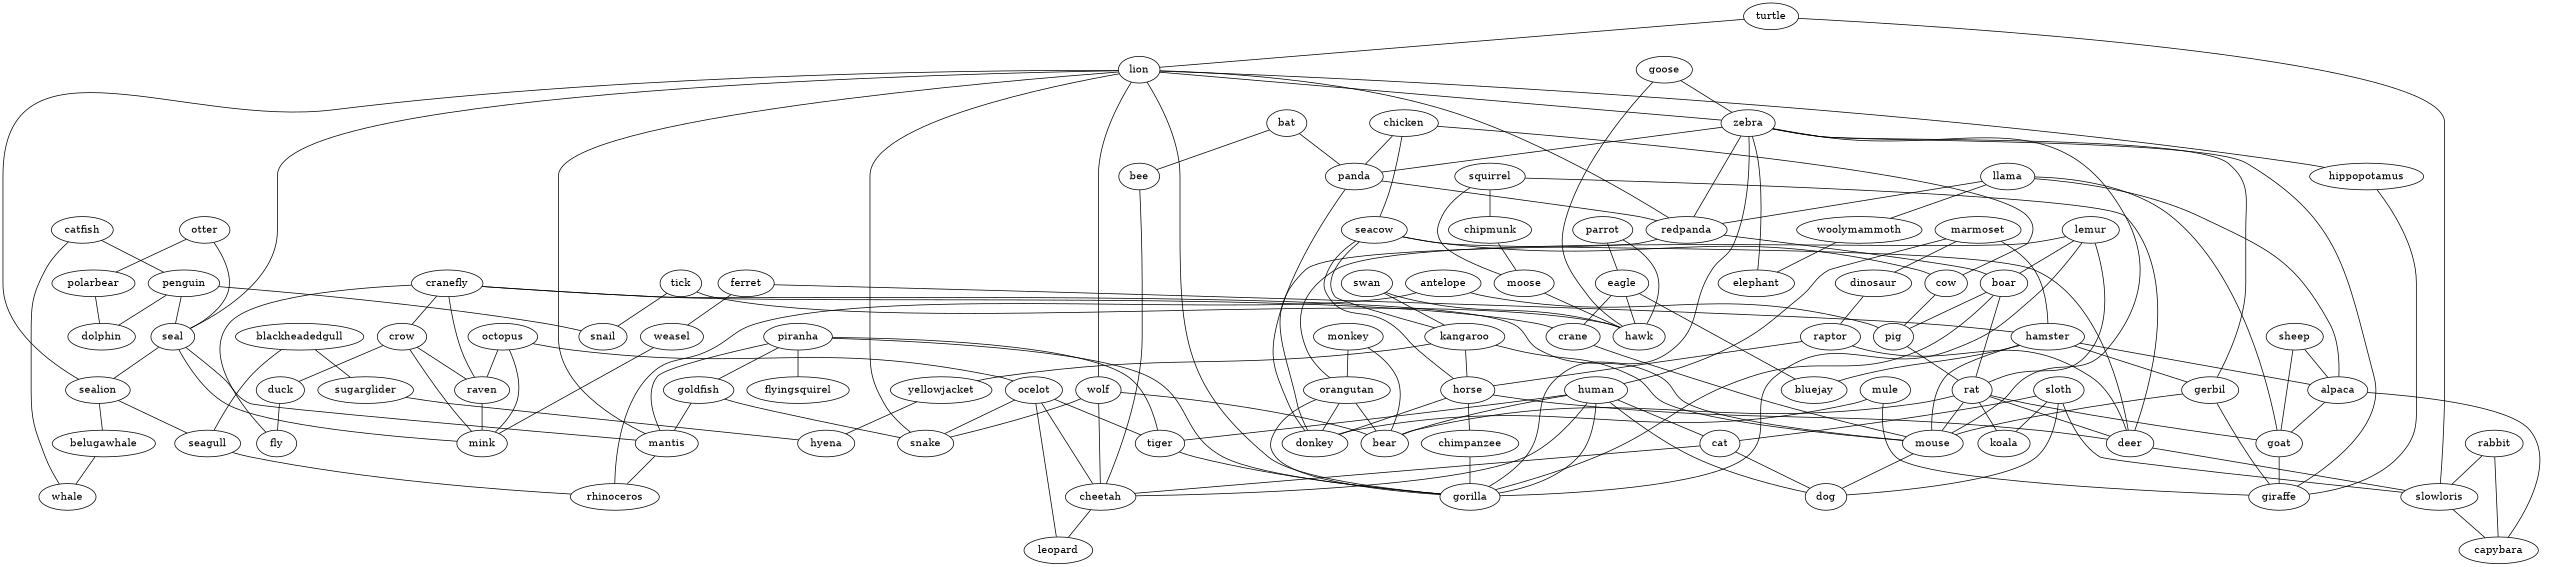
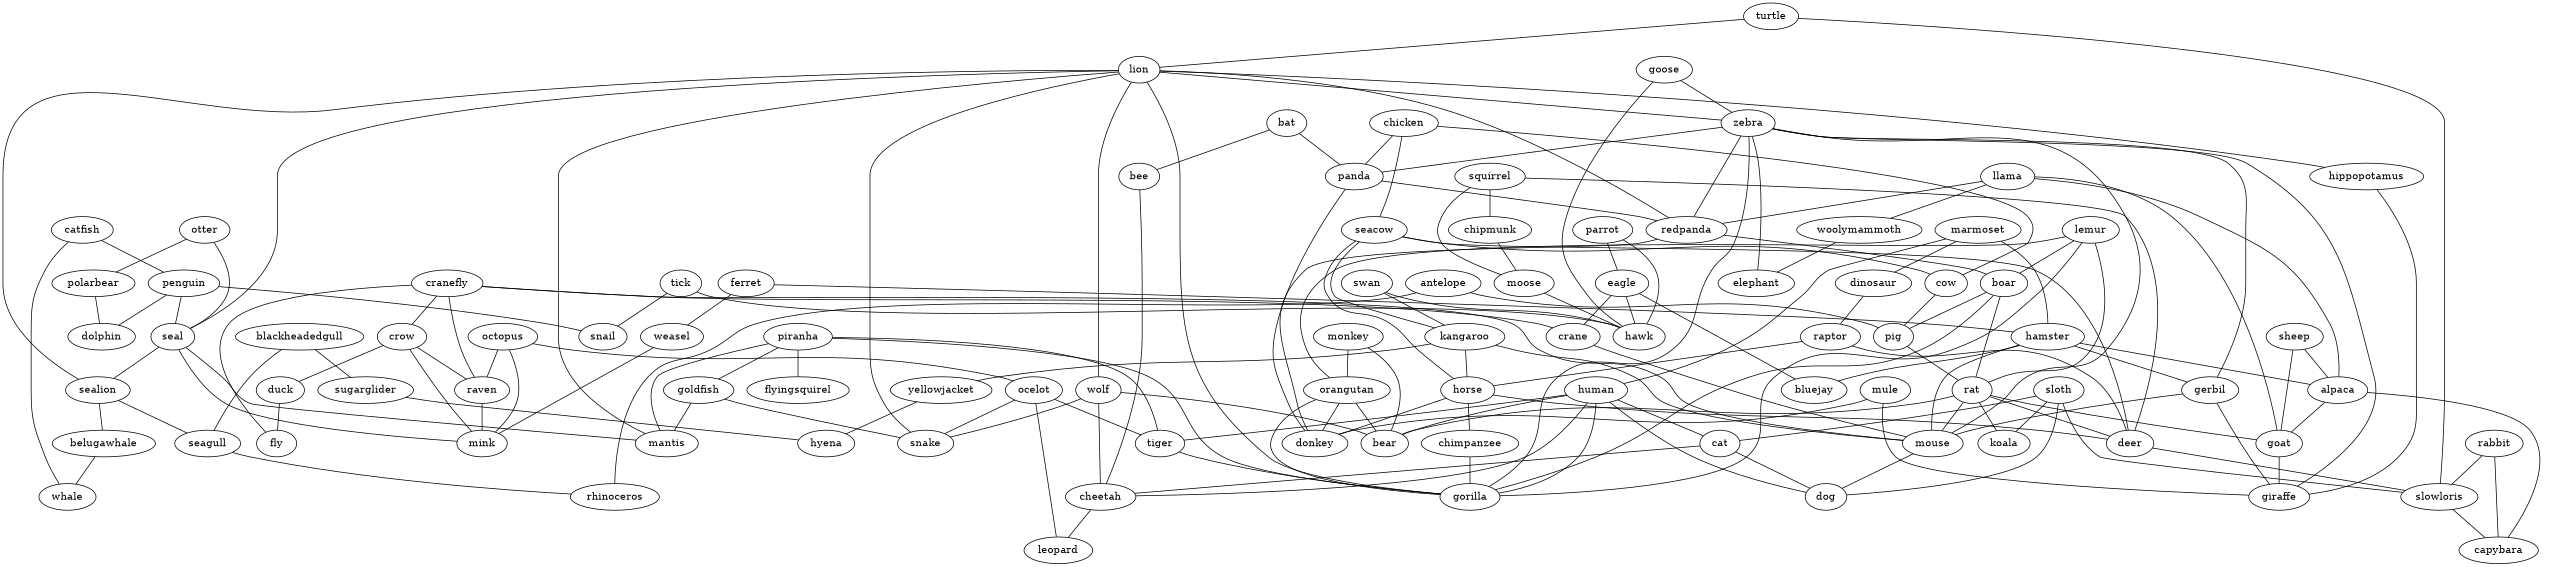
(1067, 443) -> none
(641, 470) -> none
